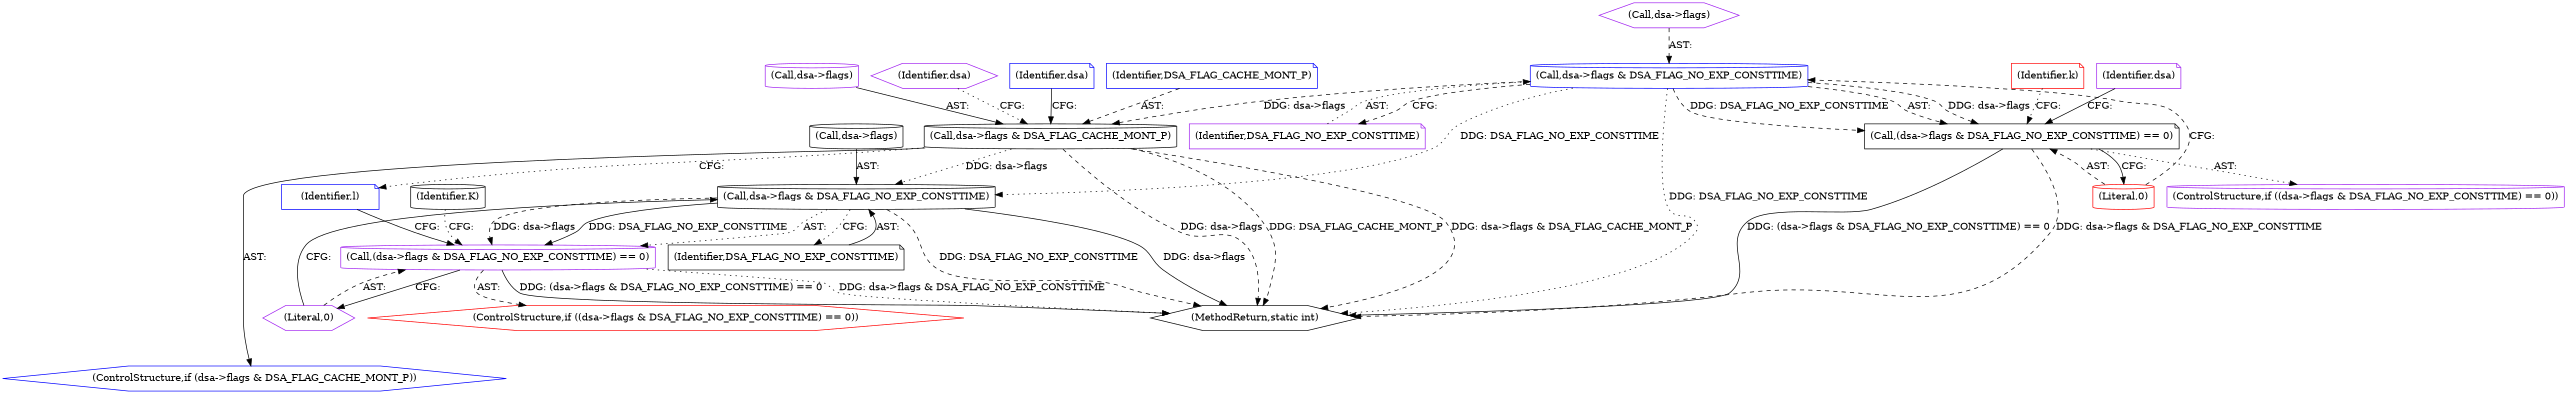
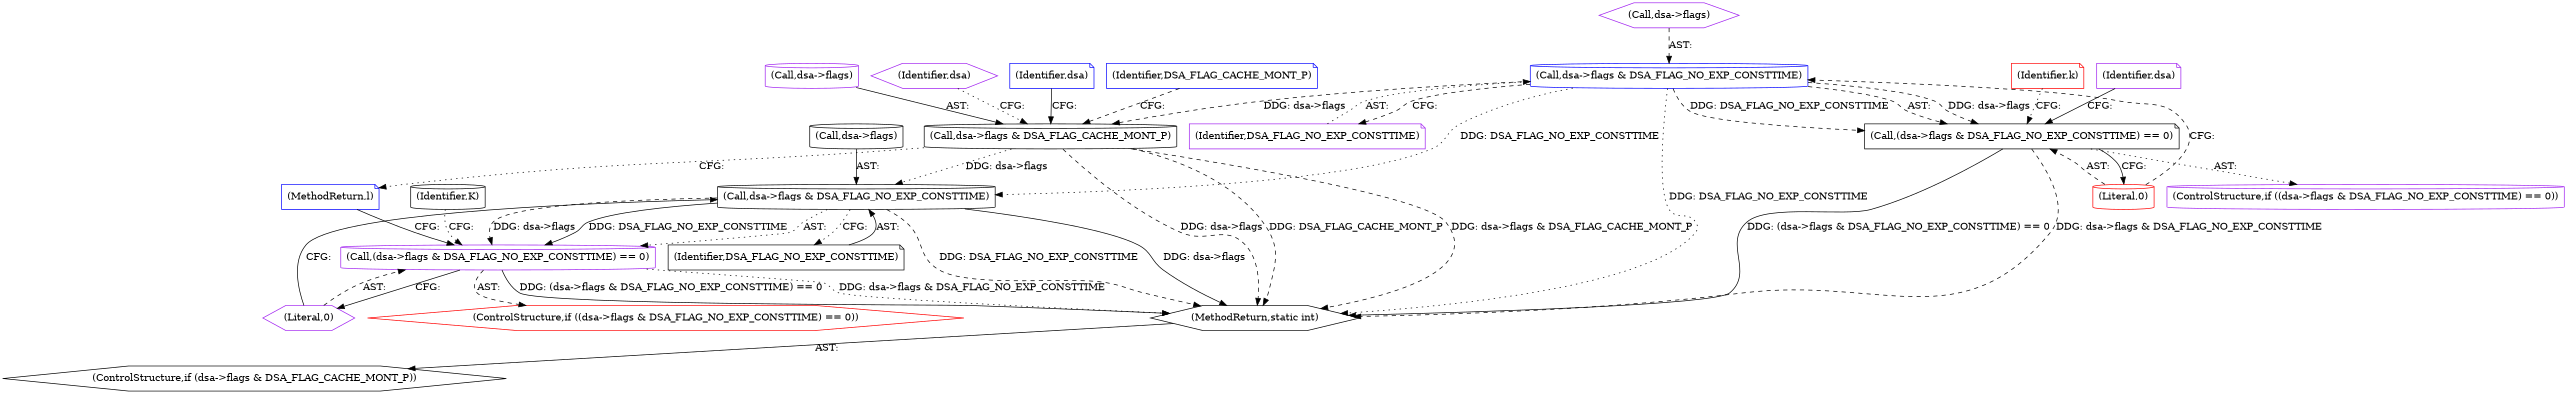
(1154, 106) -> (1154, 106)
(501, 163) -> (794, 346)
(330, 197) -> (330, 197)
(254, 379) -> (254, 379)
